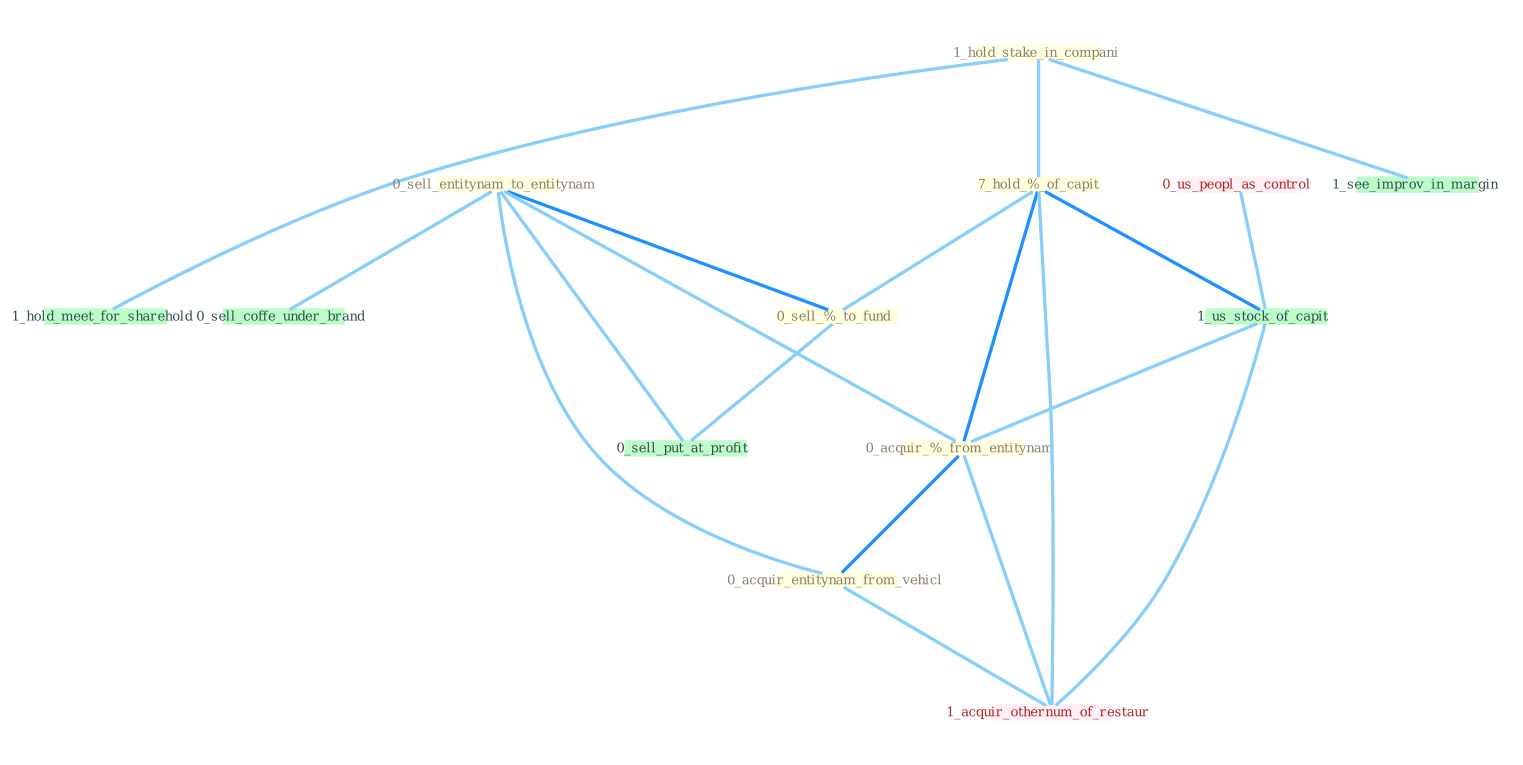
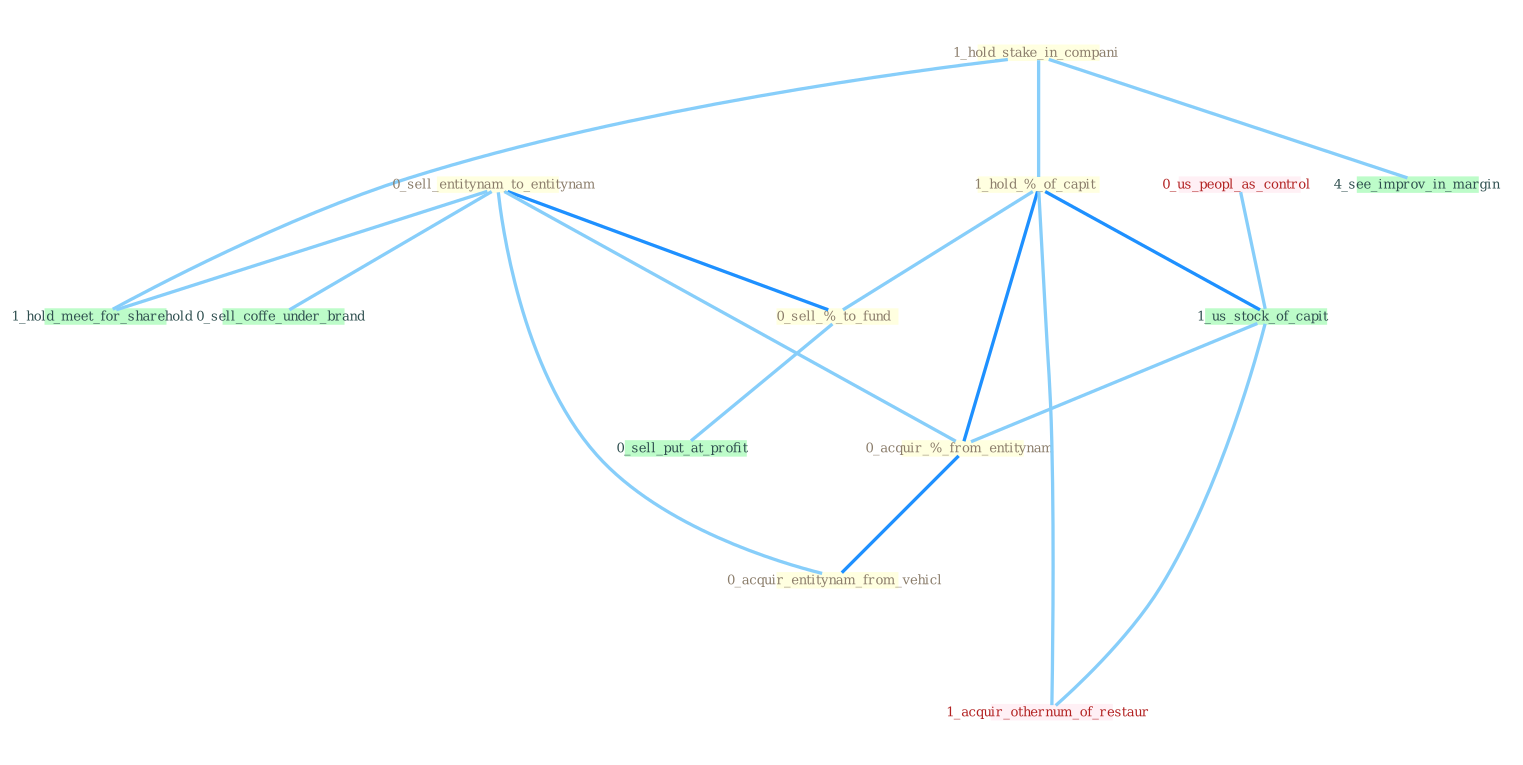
(1039, 185) -> (1039, 185)
(1418, 185) -> (1418, 185)
(592, 316) -> (302, 251)
(1007, 580) -> none
(945, 646) -> none
